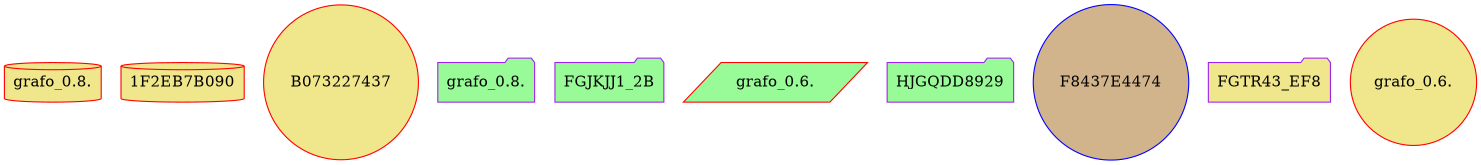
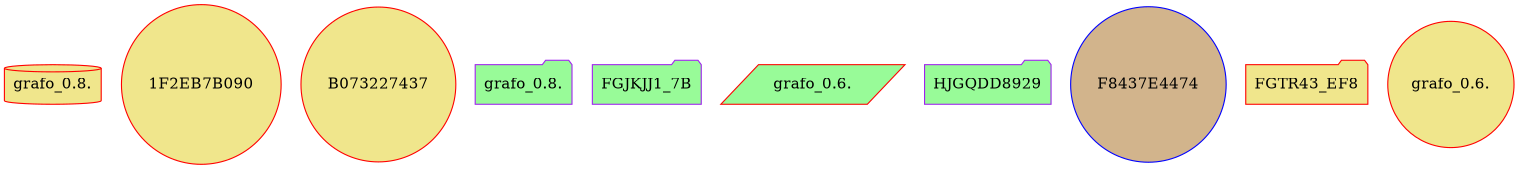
(183, 82) -> (201, 84)
(609, 82) -> (647, 84)
(1269, 82) -> (1307, 84)
